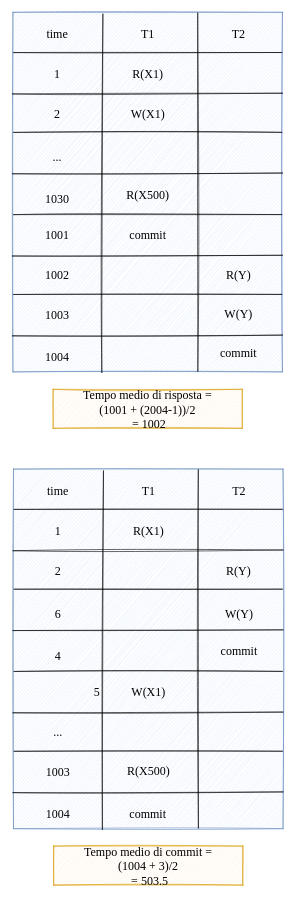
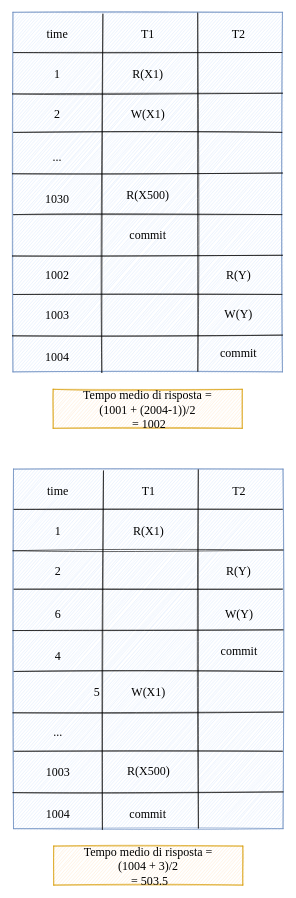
(57, 234) -> none
(148, 866) -> (148, 866)
